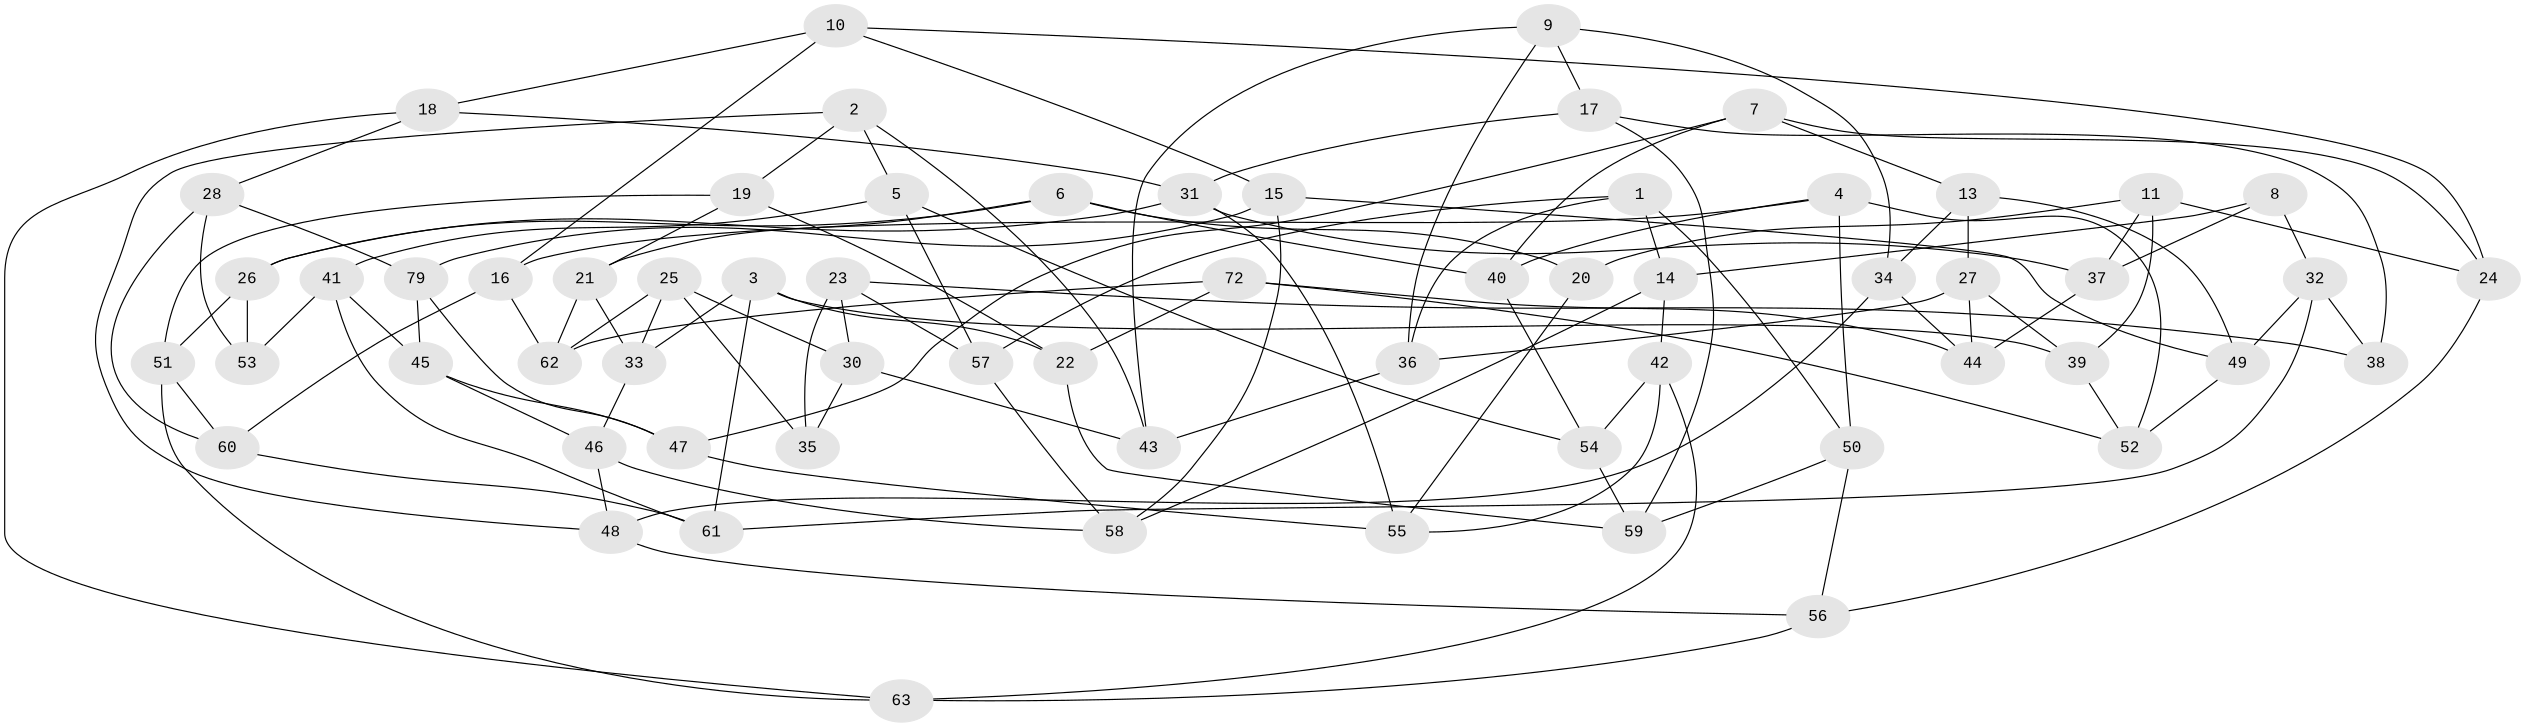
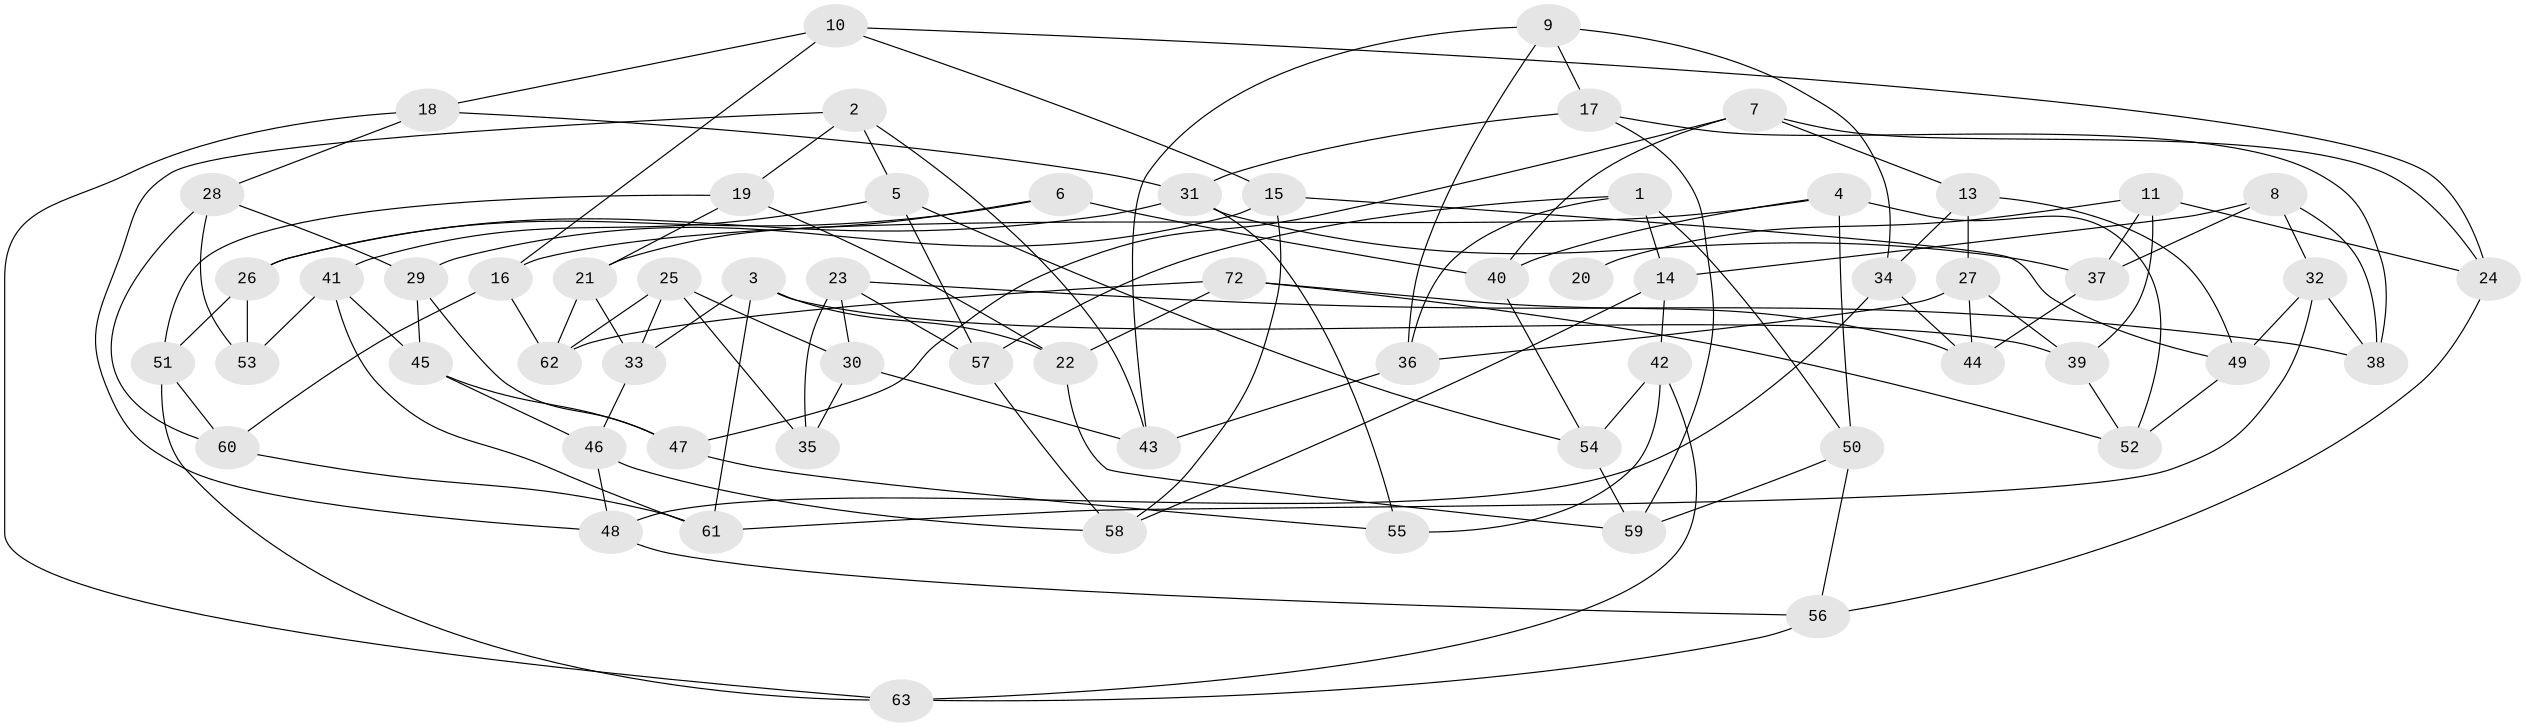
(1348, 230) -> none
none -> (2360, 263)
(416, 279) -> (416, 279)
(1489, 405) -> none
